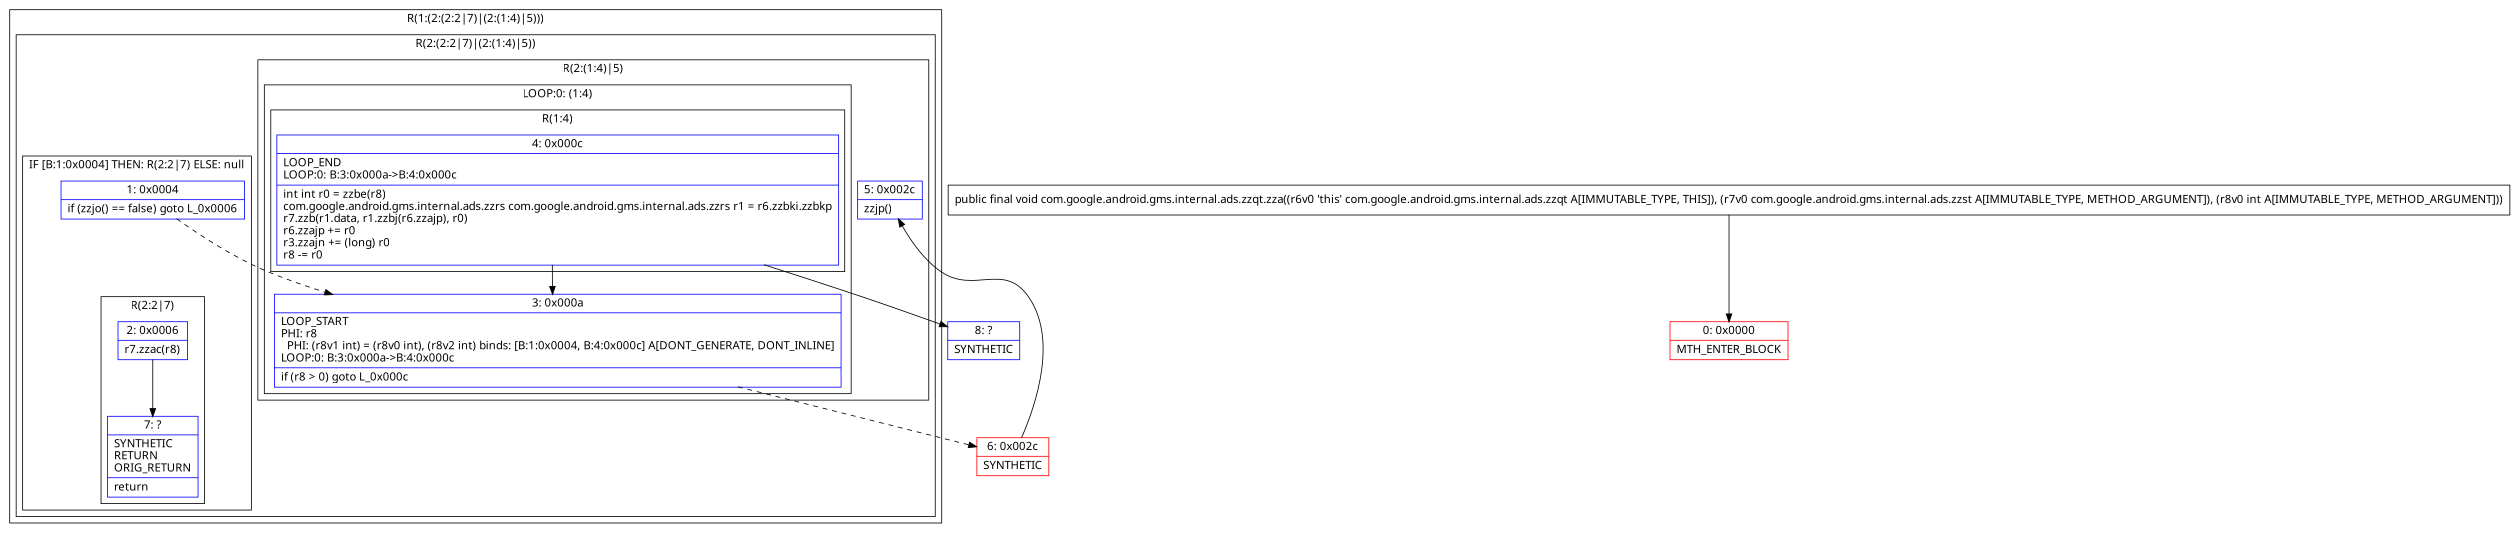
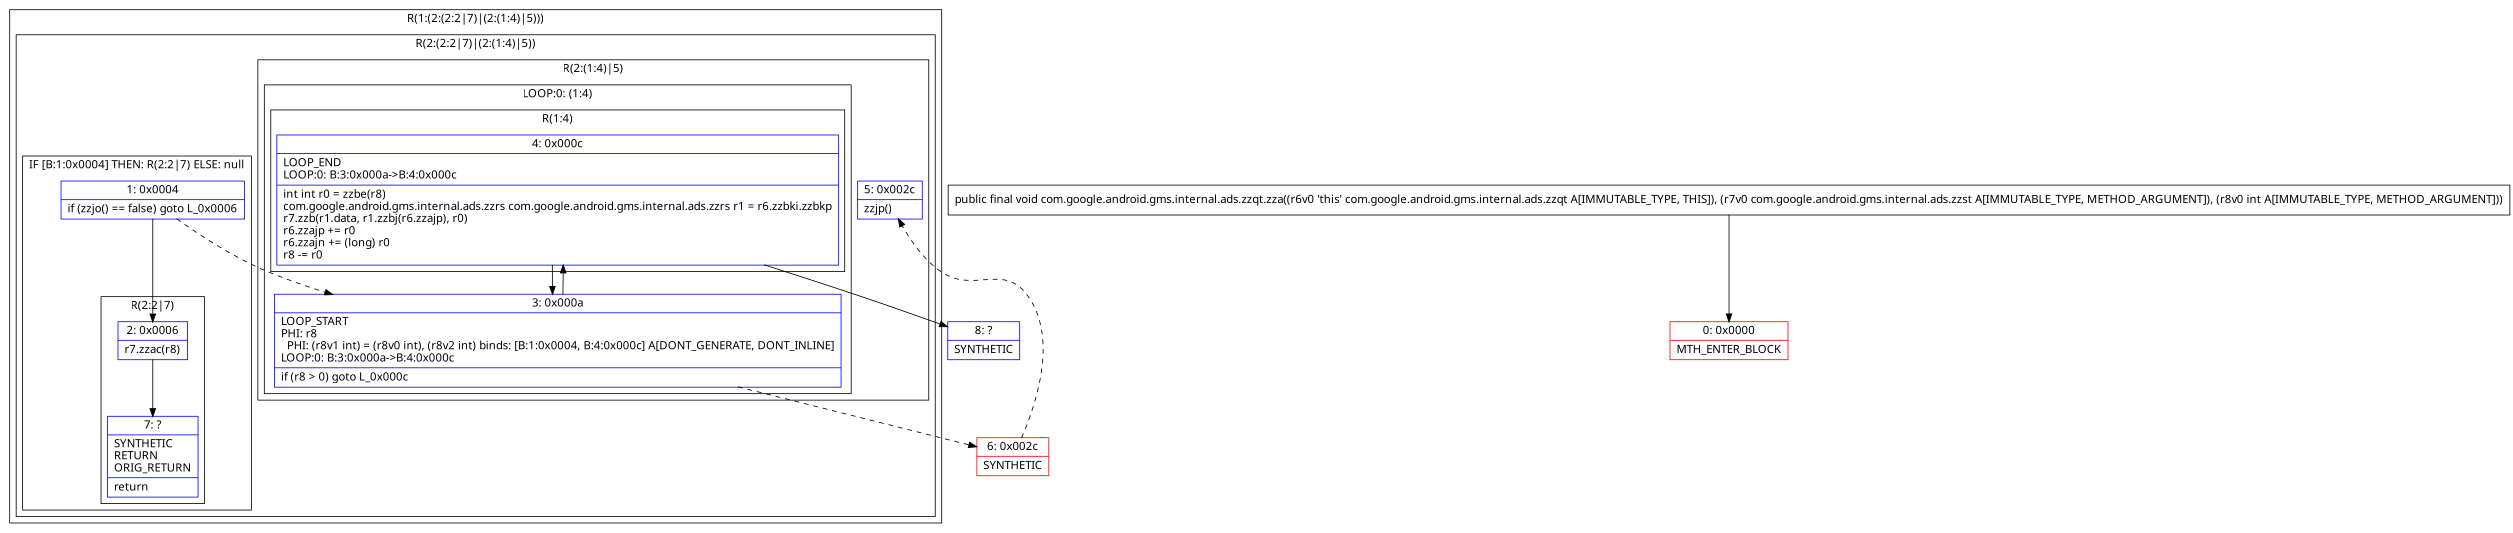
(337, 243) -> (337, 243)
none -> (153, 266)
none -> (563, 284)
(1026, 293) -> (1026, 293)
